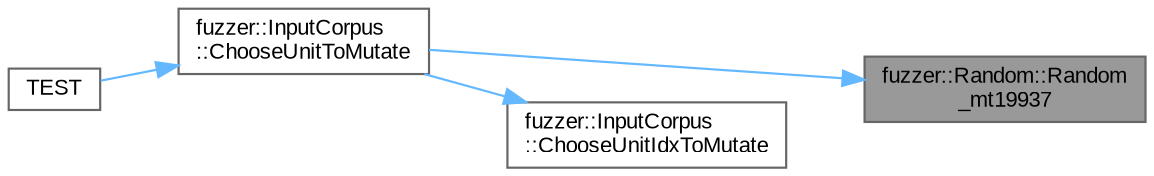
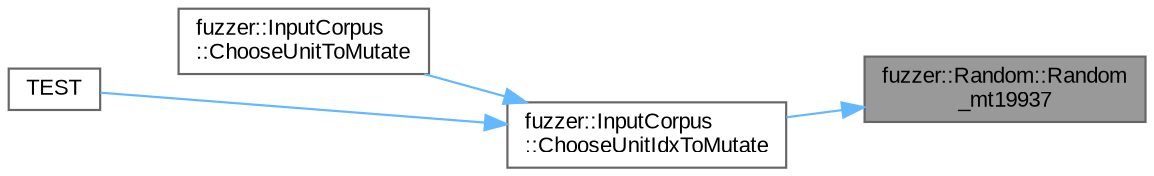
(636, 64) -> (814, 114)
(129, 75) -> (293, 108)
